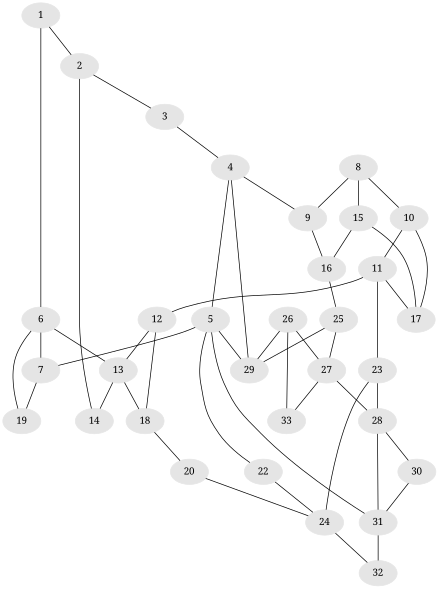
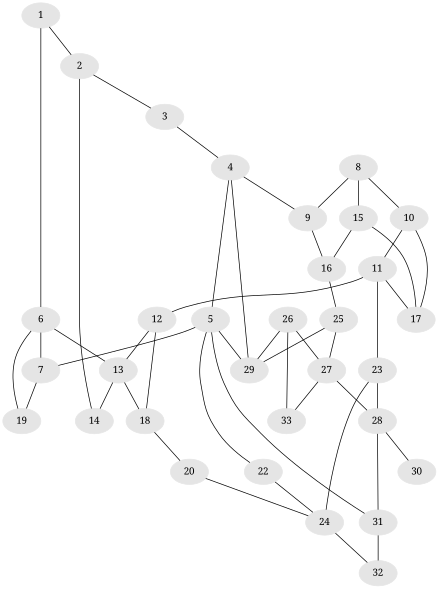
(397, 497) -> none
